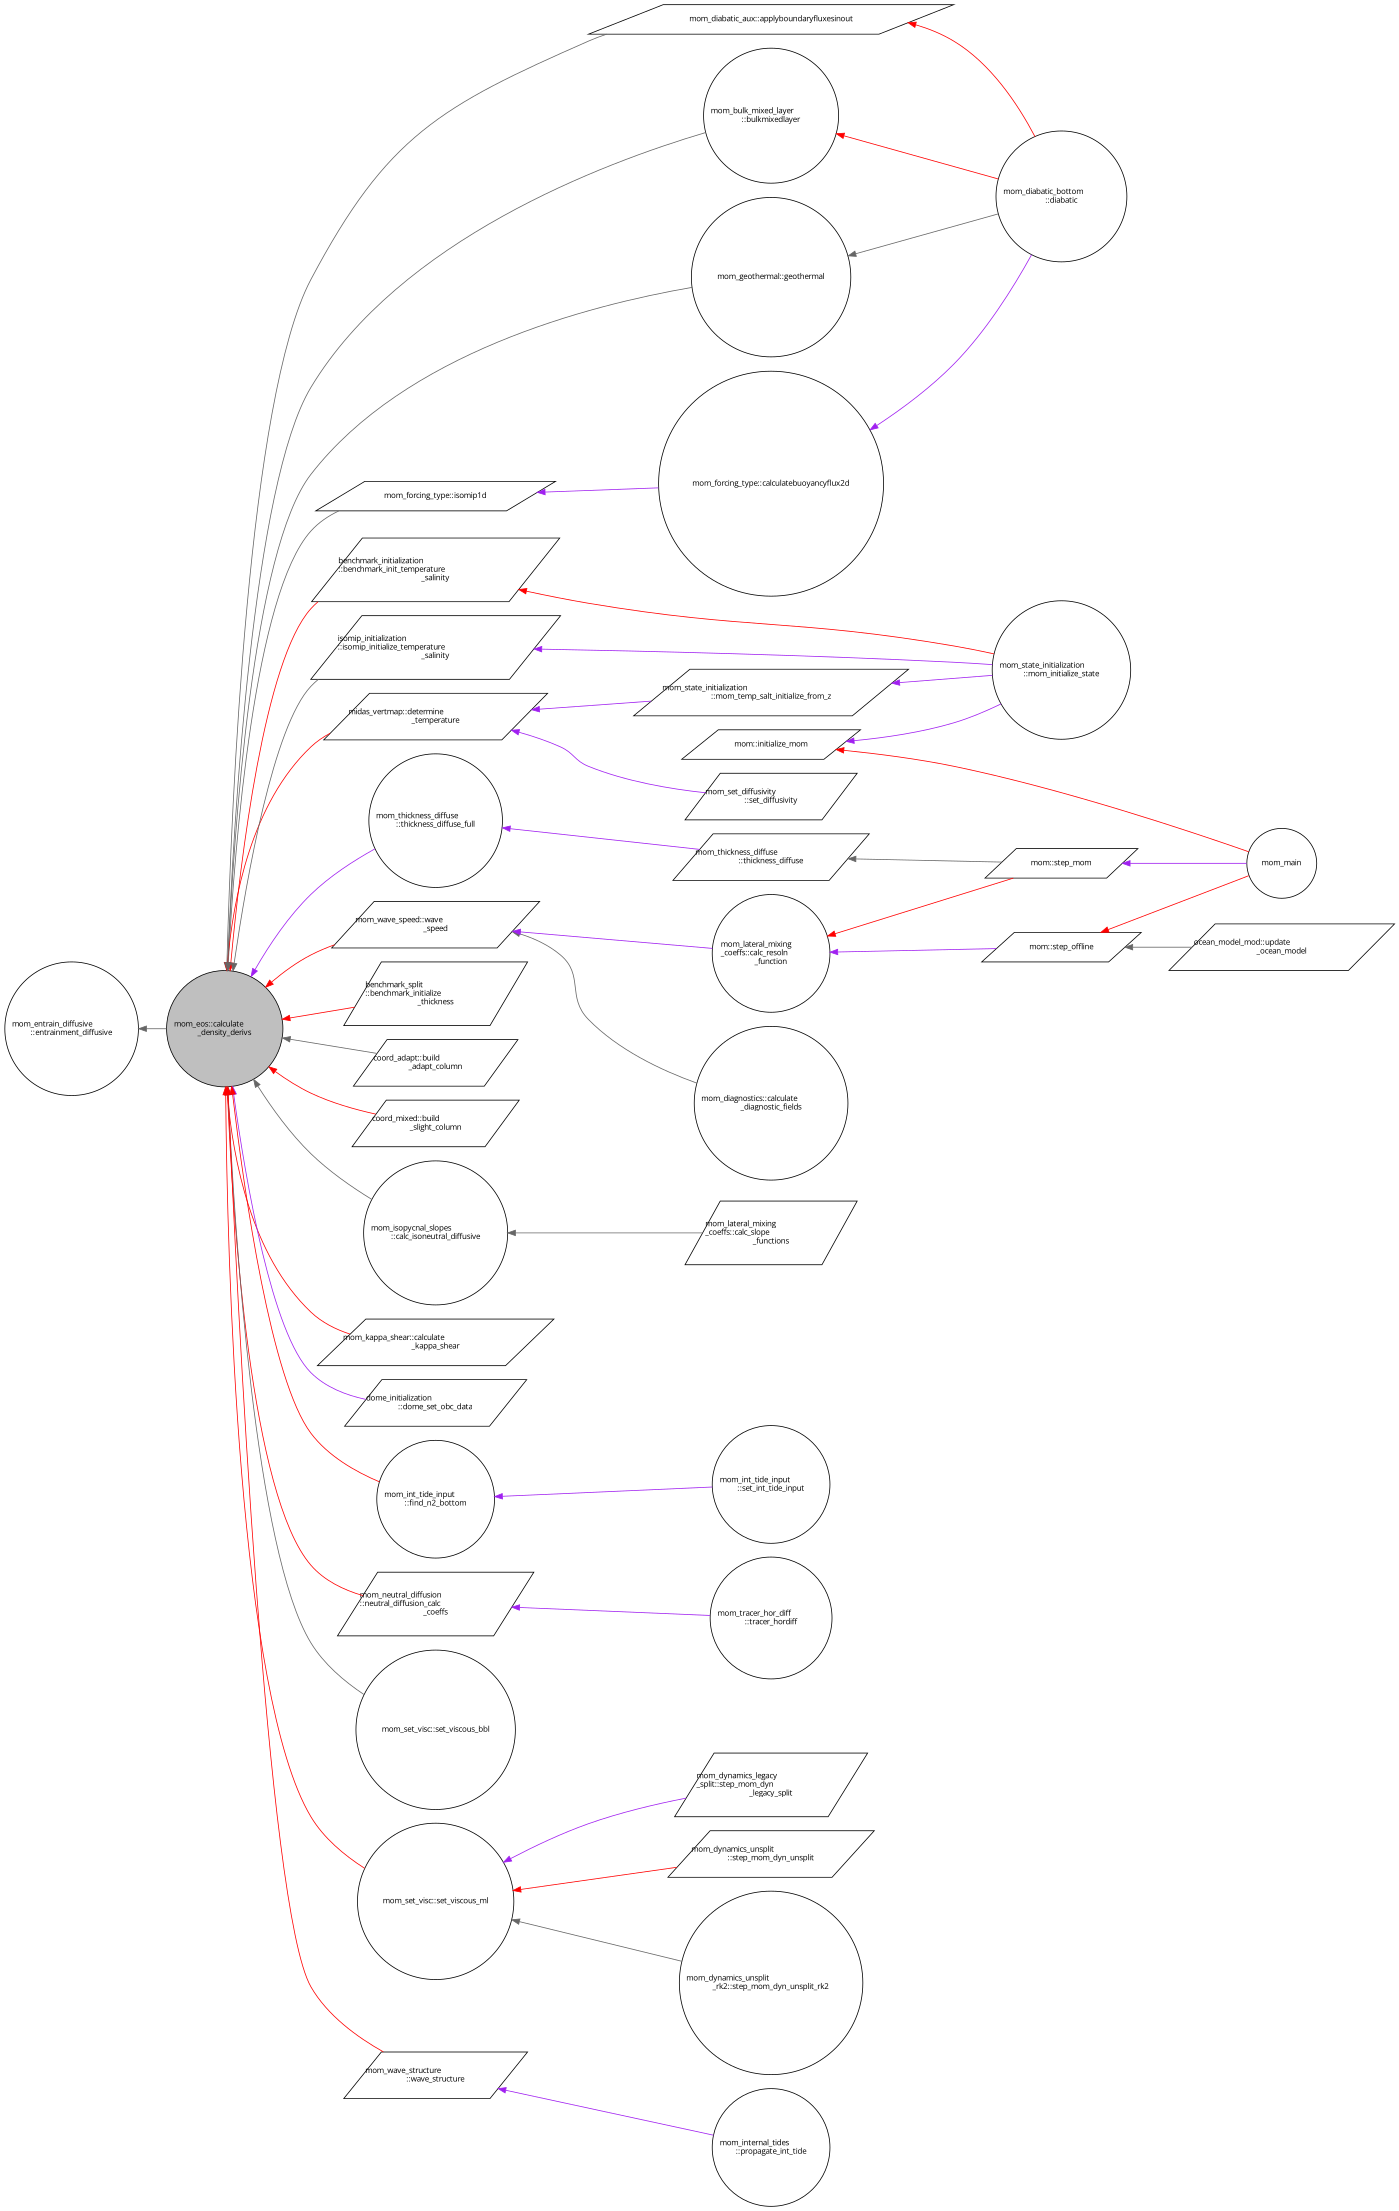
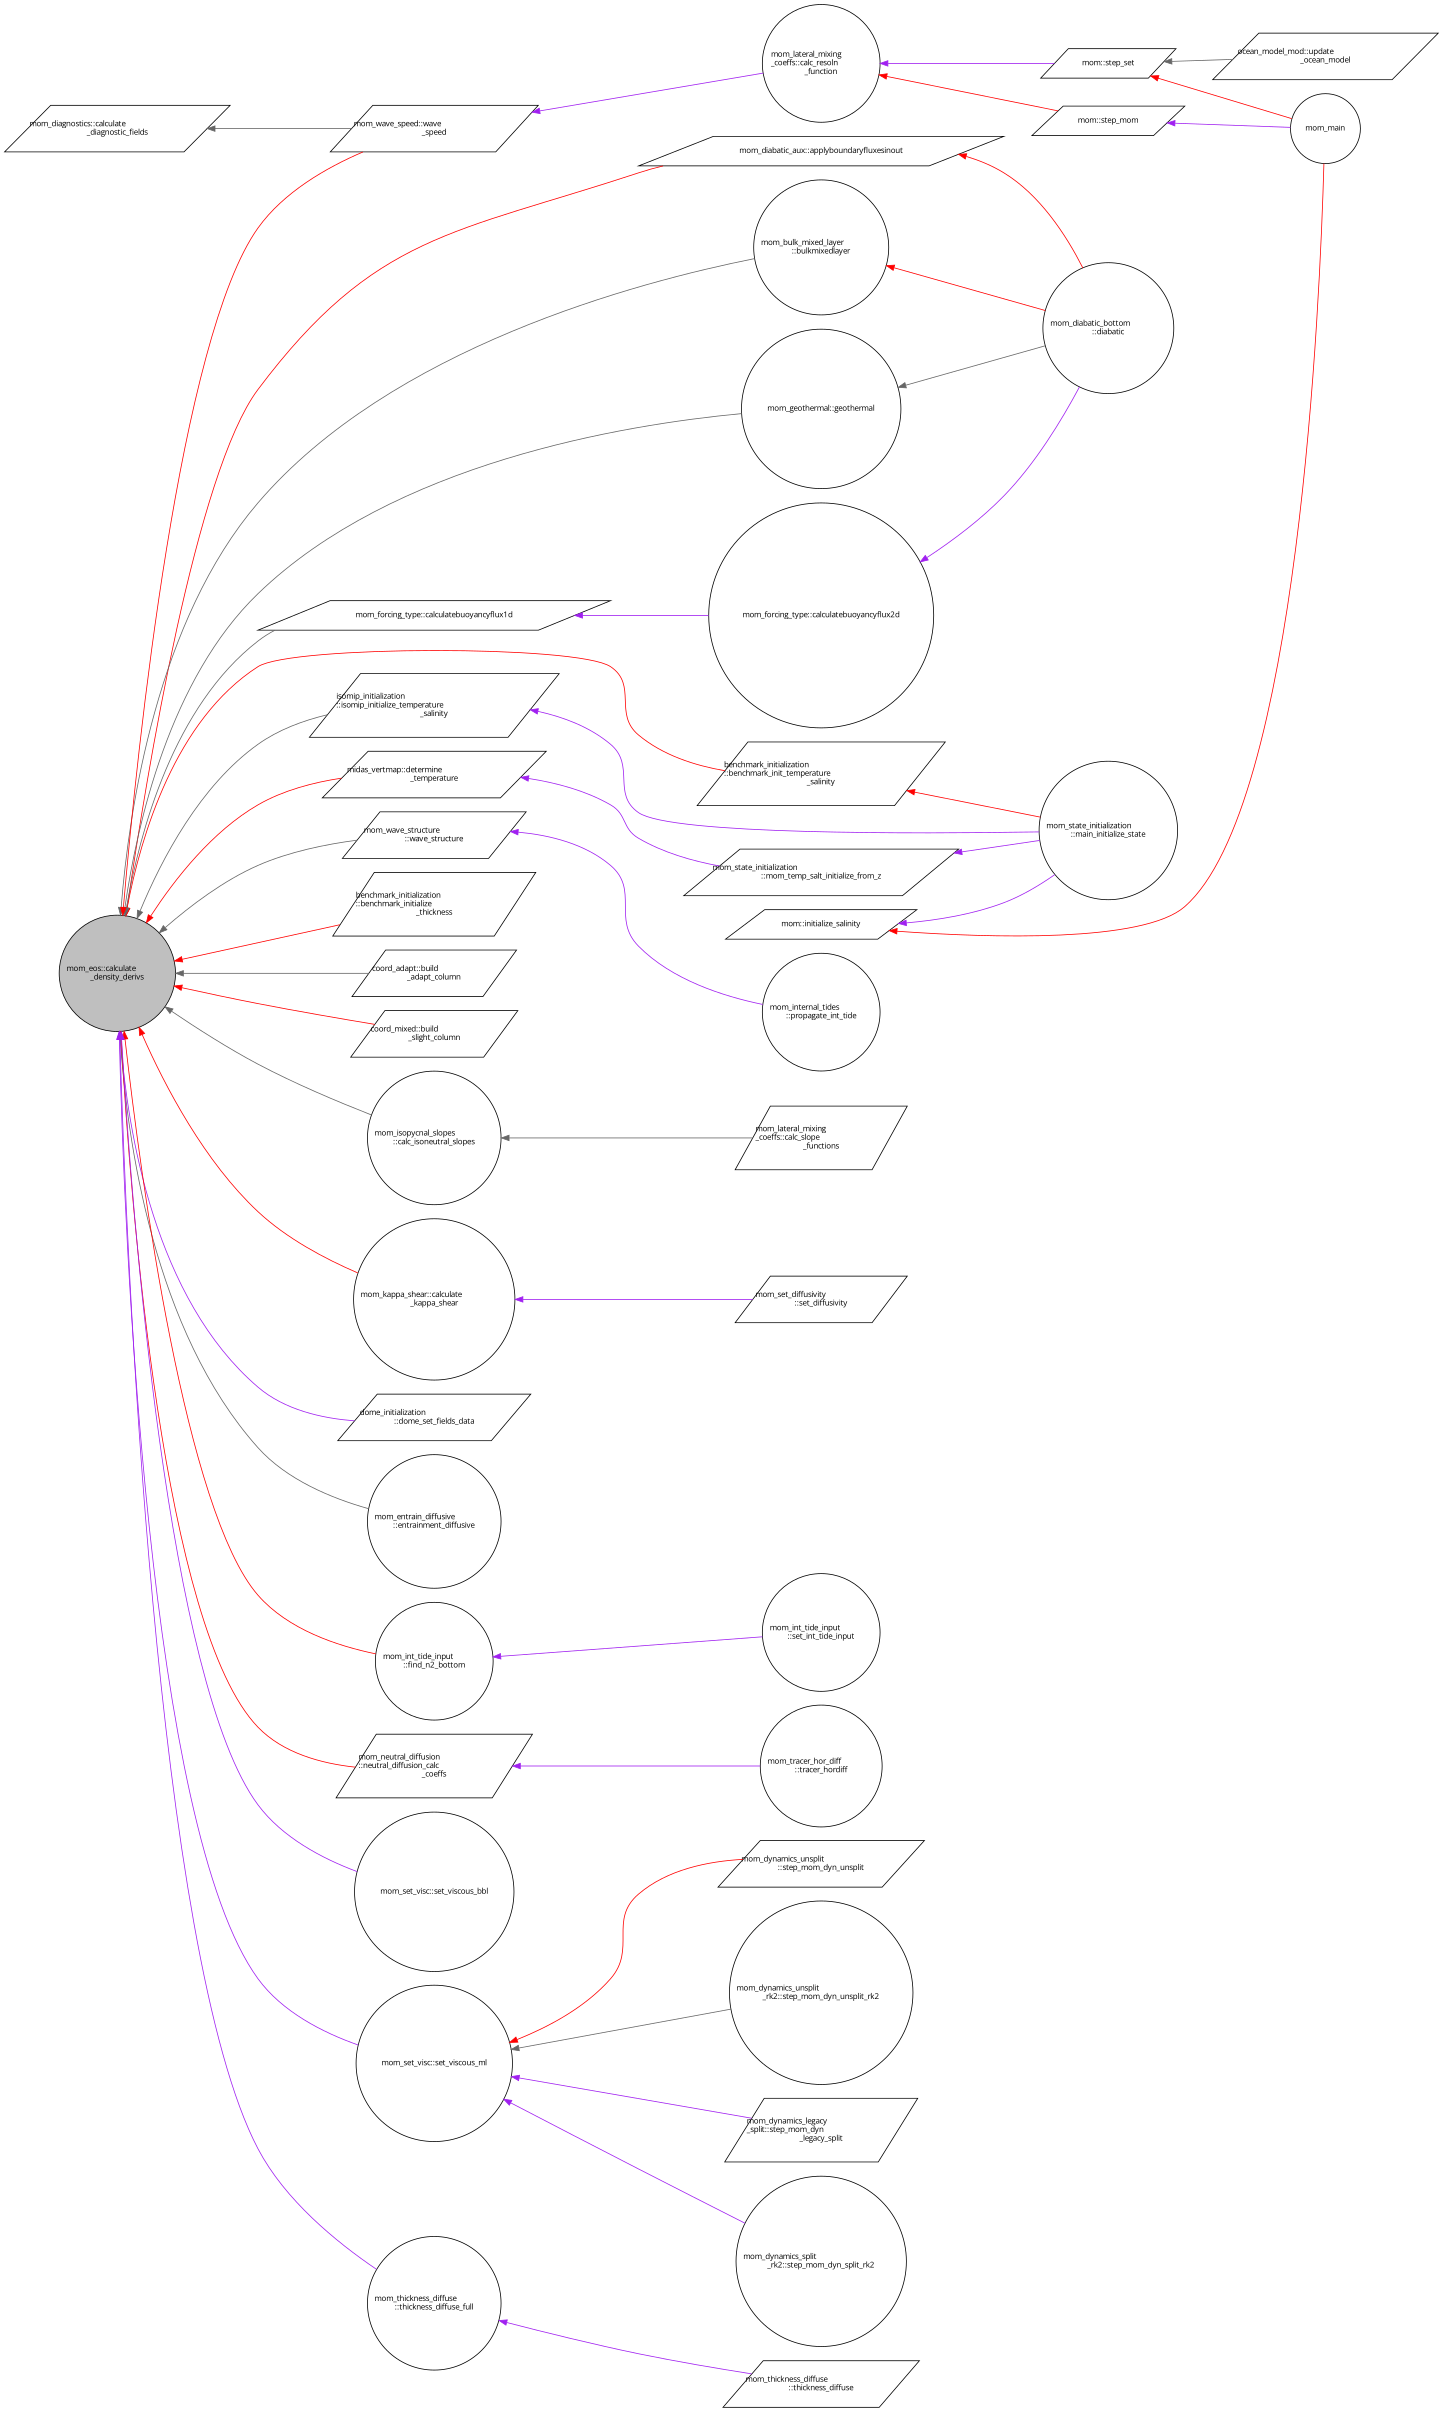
(271, 421) -> (243, 417)
(436, 496) -> (434, 615)
(1061, 670) -> (1108, 831)
(771, 745) -> (821, 924)
(608, 773) -> (638, 1299)
(929, 861) -> none
(1061, 947) -> (1108, 63)
(436, 994) -> (434, 904)
(592, 1022) -> (283, 129)
(156, 1029) -> (179, 1315)
(771, 1103) -> (117, 129)
(436, 1233) -> (434, 1138)
(436, 1342) -> (434, 1299)
(436, 1403) -> (434, 1417)
(259, 1441) -> (171, 1511)
(244, 1498) -> (156, 1577)
(251, 1517) -> (254, 867)
none -> (821, 2261)
